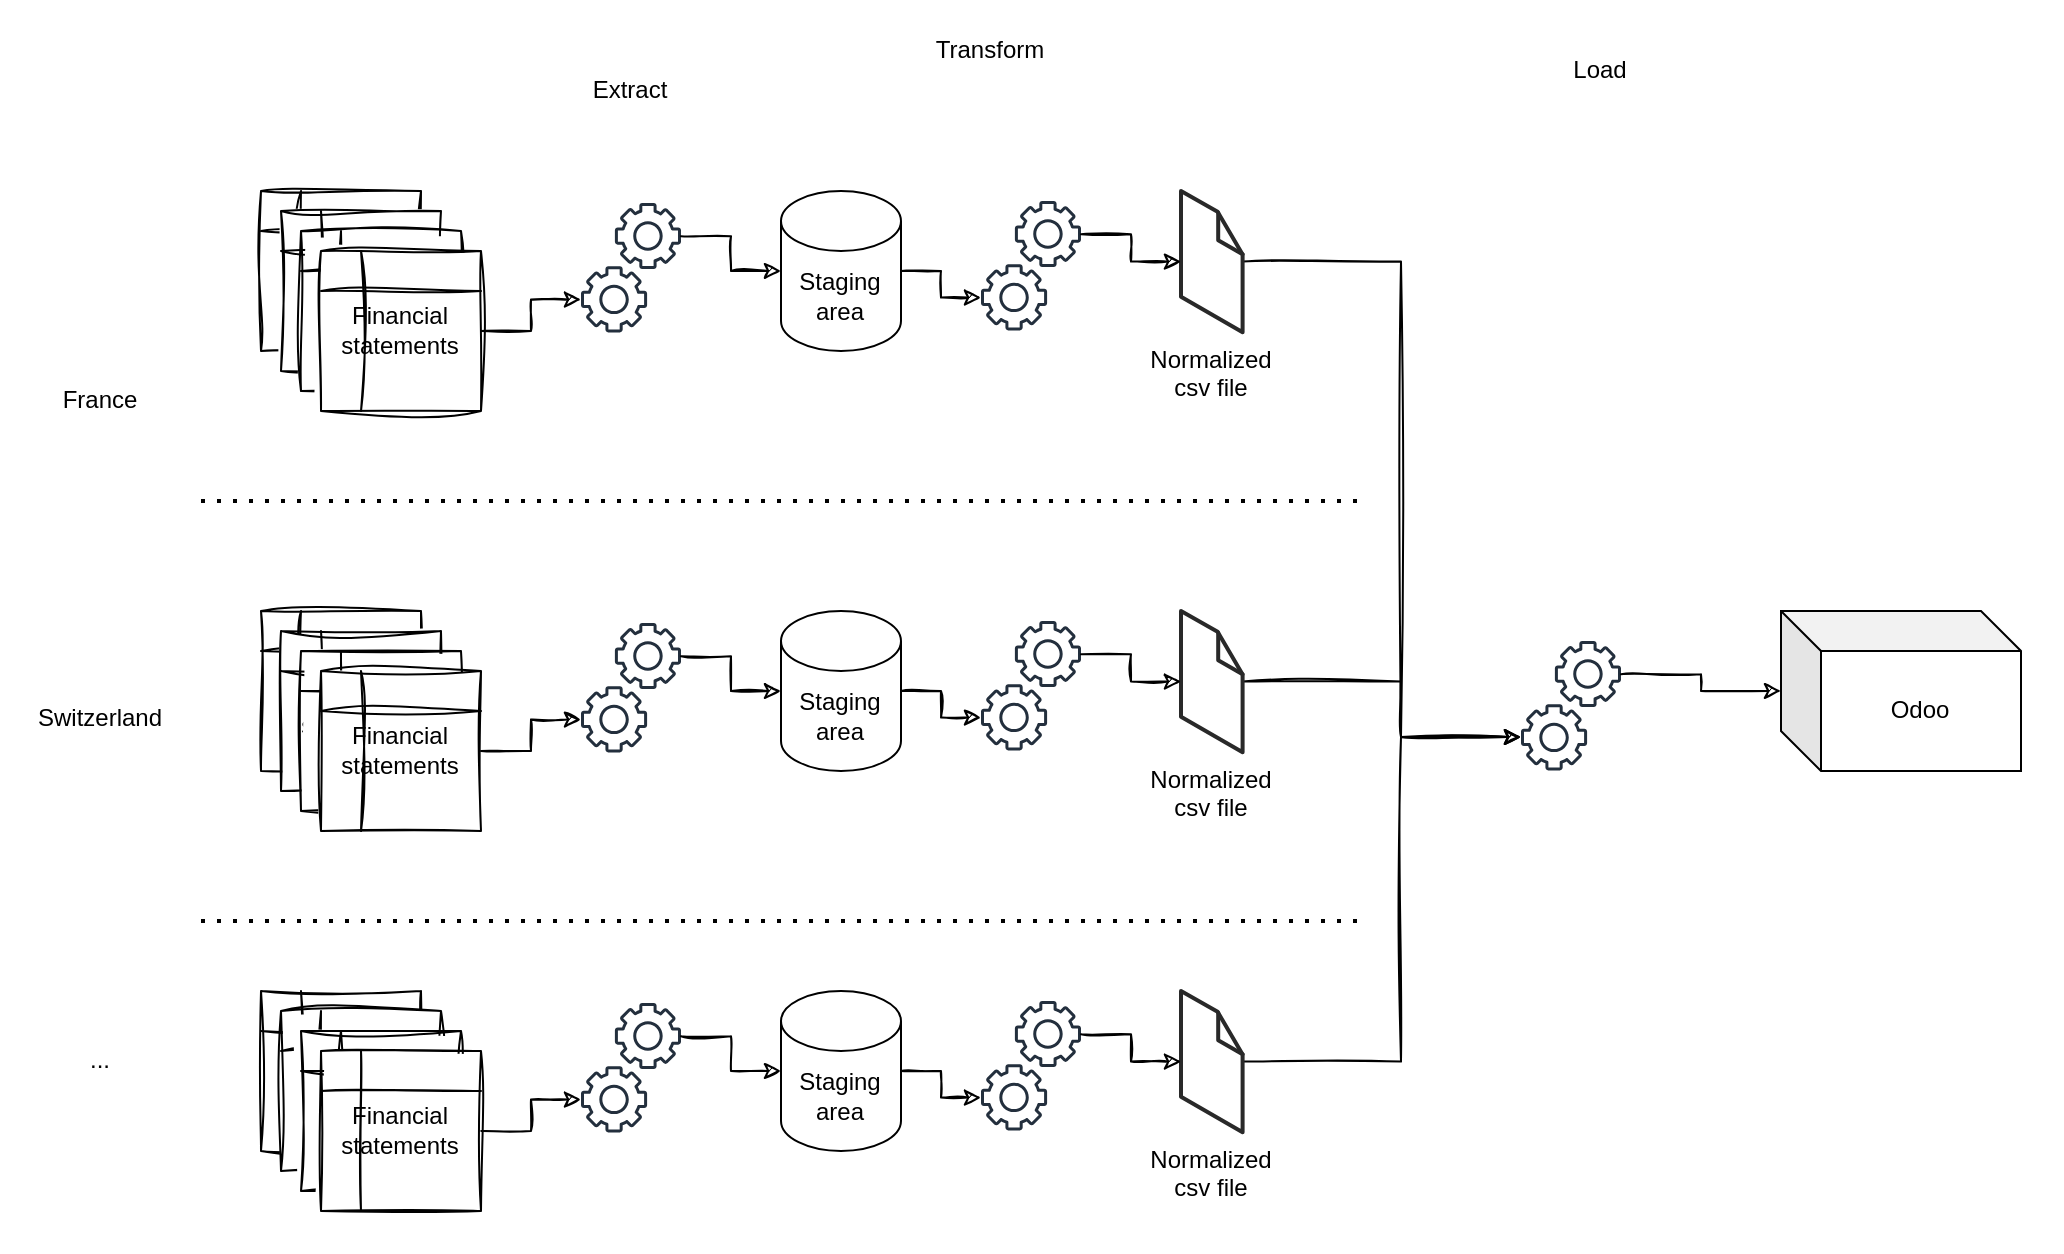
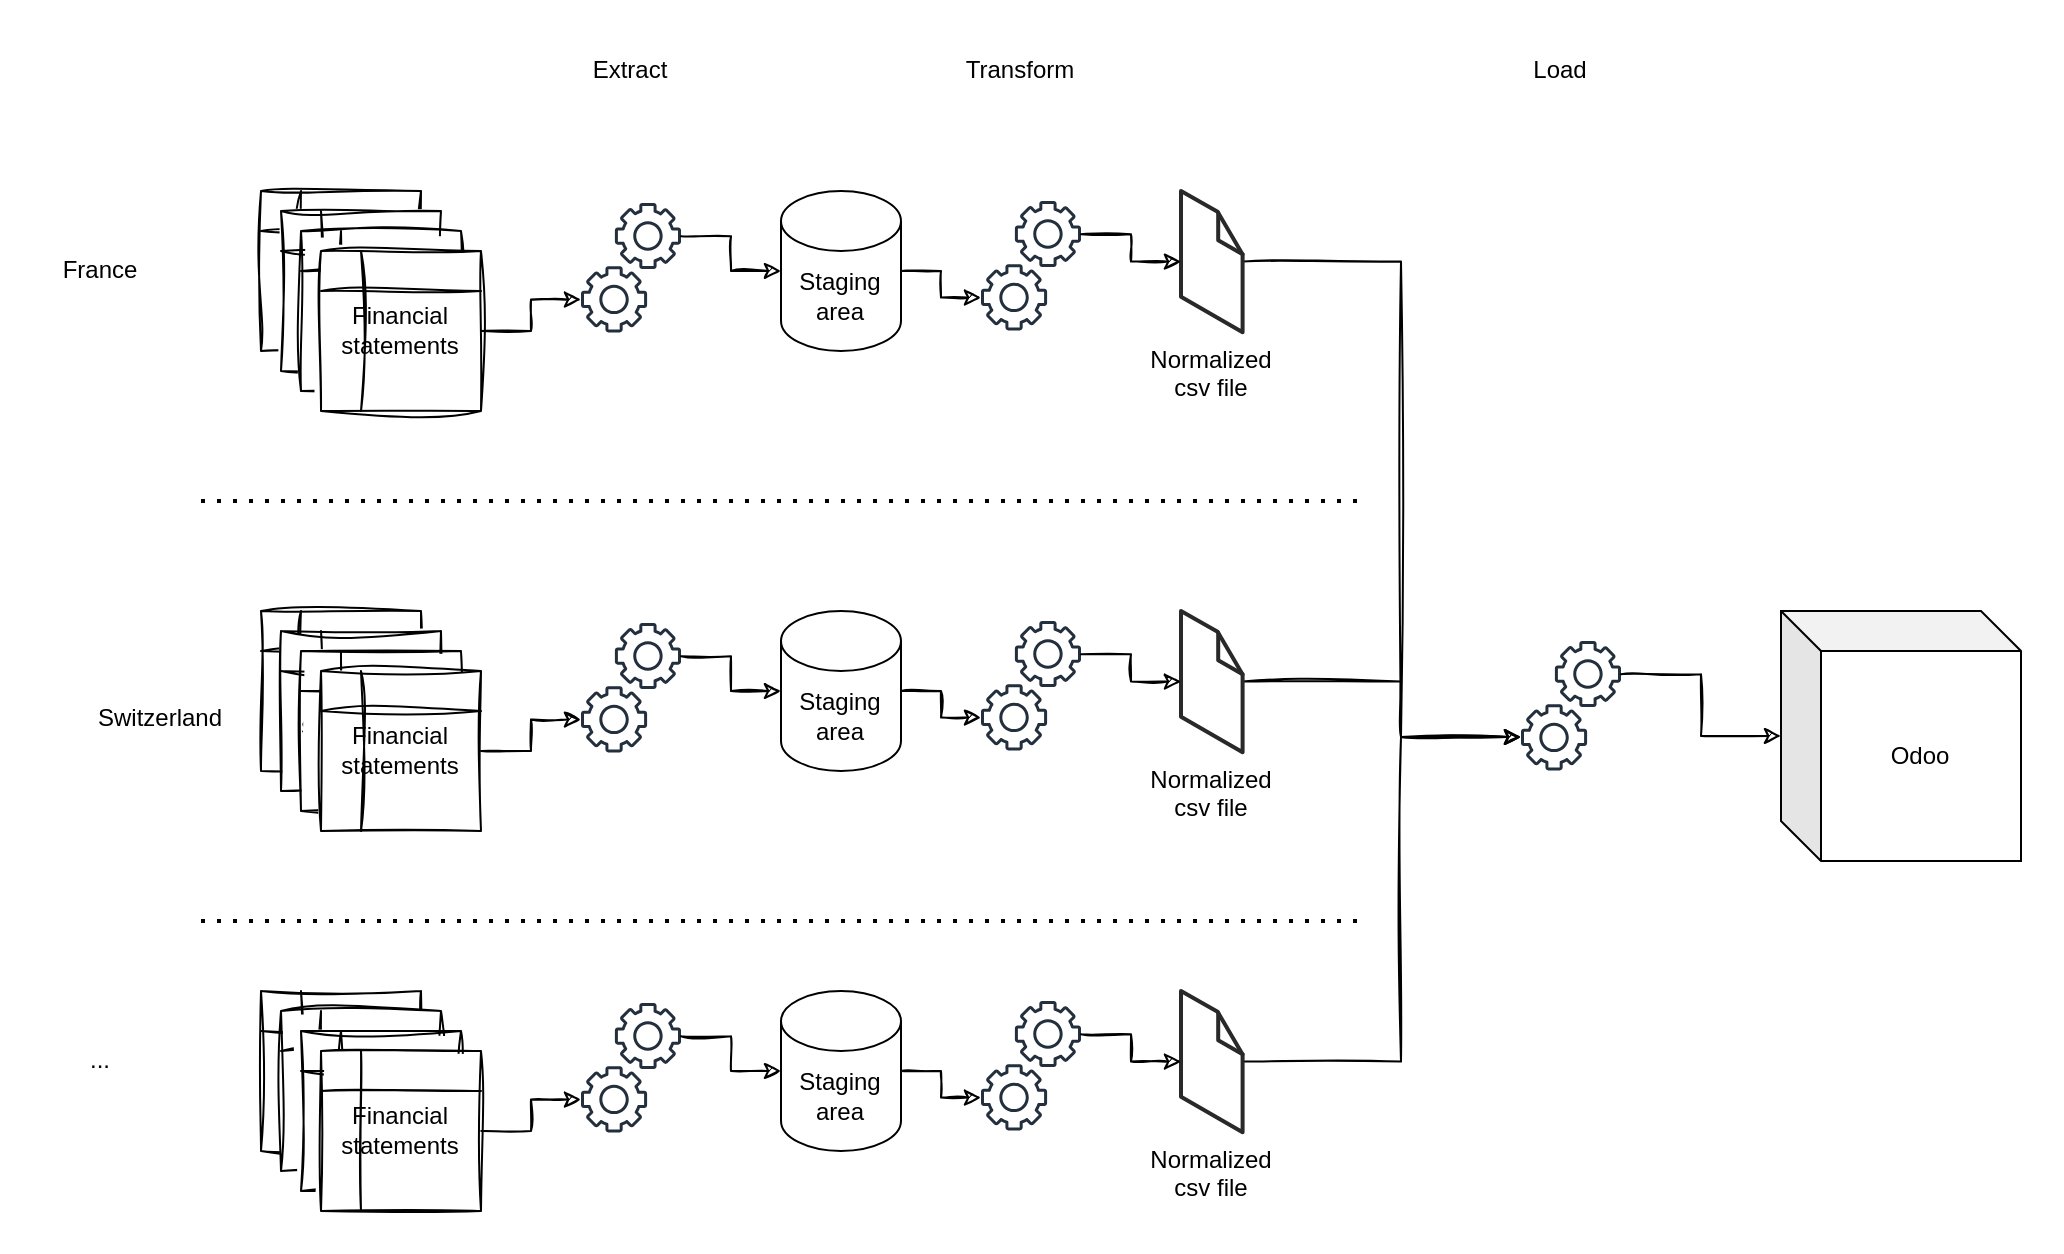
(991, 51) -> (1021, 71)
(1601, 71) -> (1561, 71)
(631, 91) -> (631, 71)
(101, 401) -> (101, 271)
(1901, 691) -> (1901, 736)
(101, 719) -> (161, 719)
